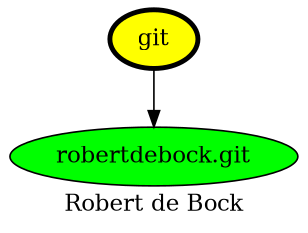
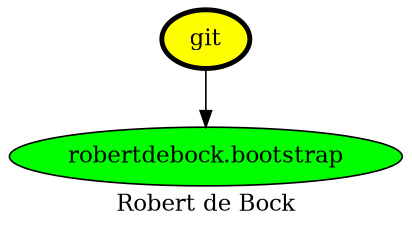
(154, 157) -> (206, 157)
